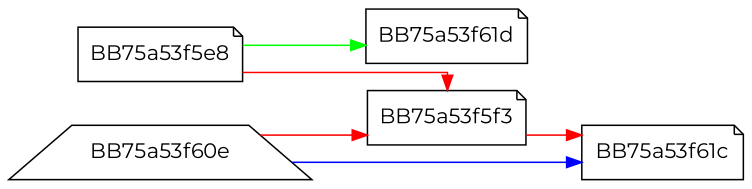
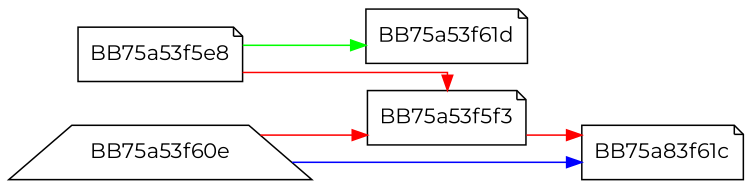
(663, 152) -> (663, 152)
